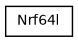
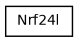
(39, 21) -> (39, 21)
